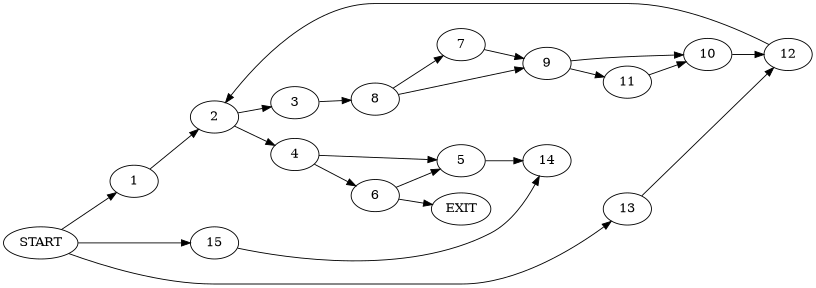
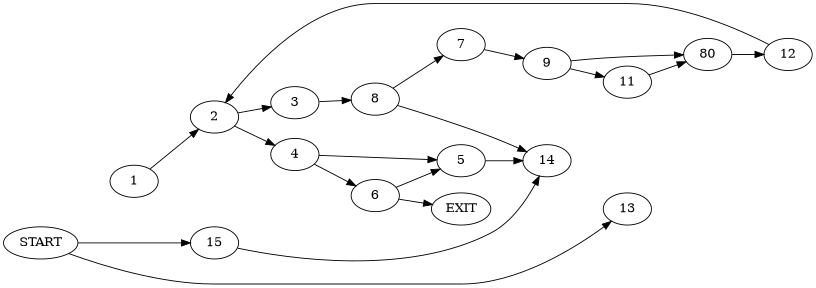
(708, 54) -> (708, 54)
(457, 82) -> (459, 125)
(704, 135) -> none
(85, 214) -> none
